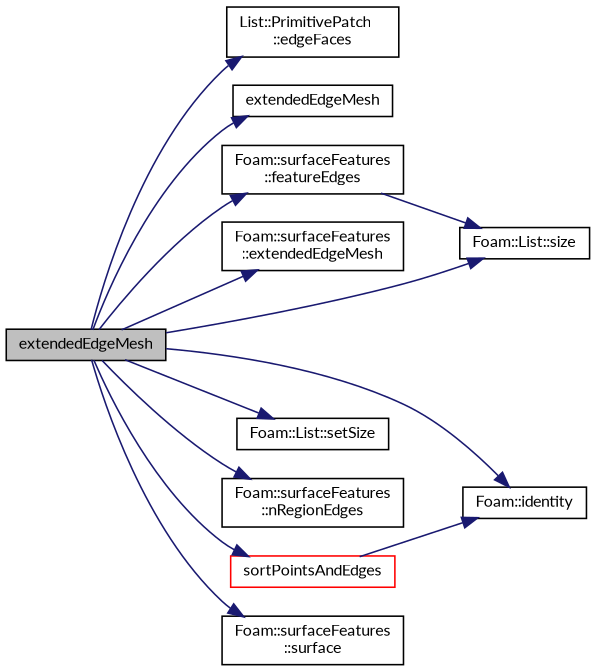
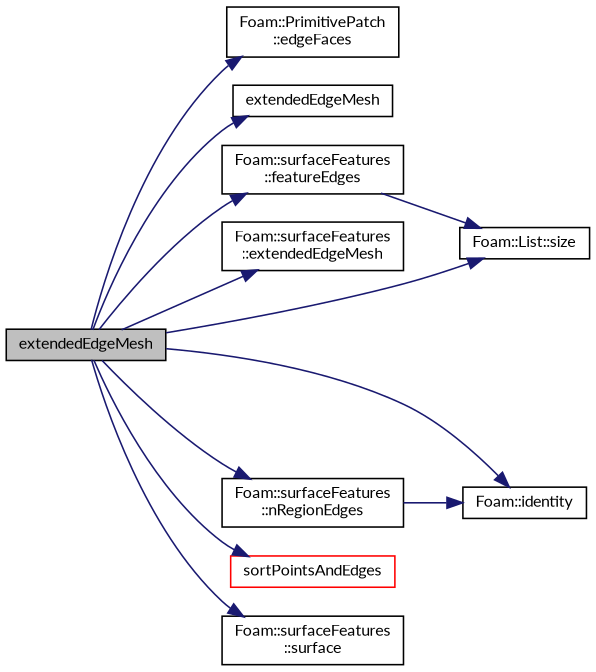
(313, 32) -> (313, 32)
(313, 434) -> none
(411, 540) -> (425, 503)
